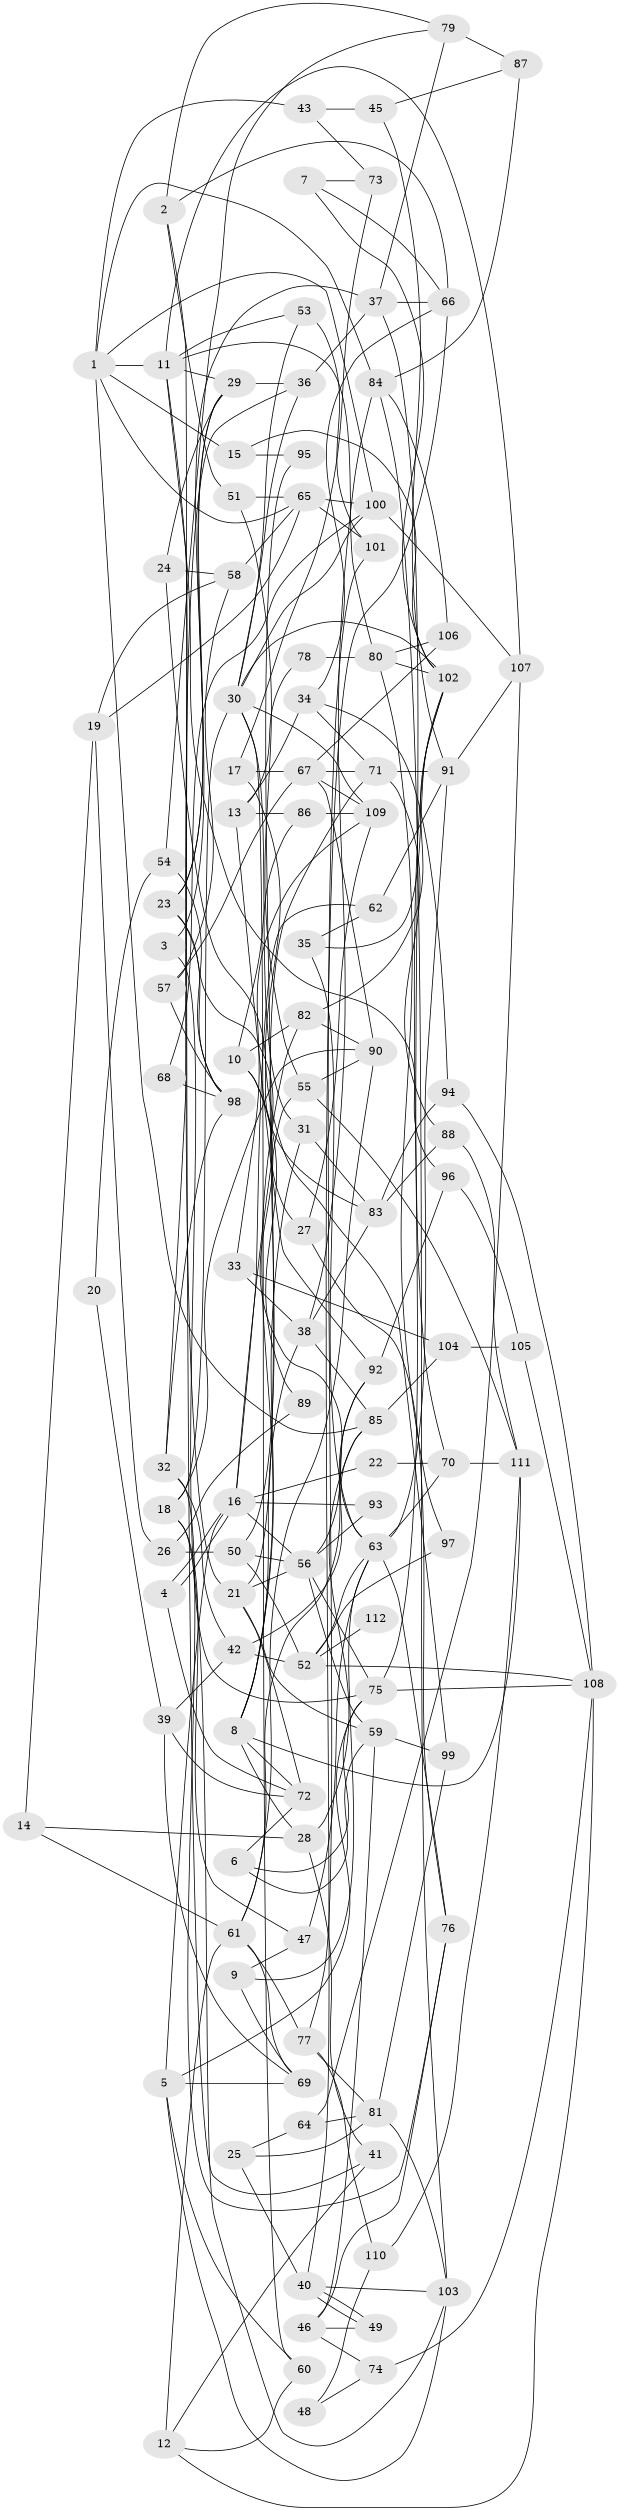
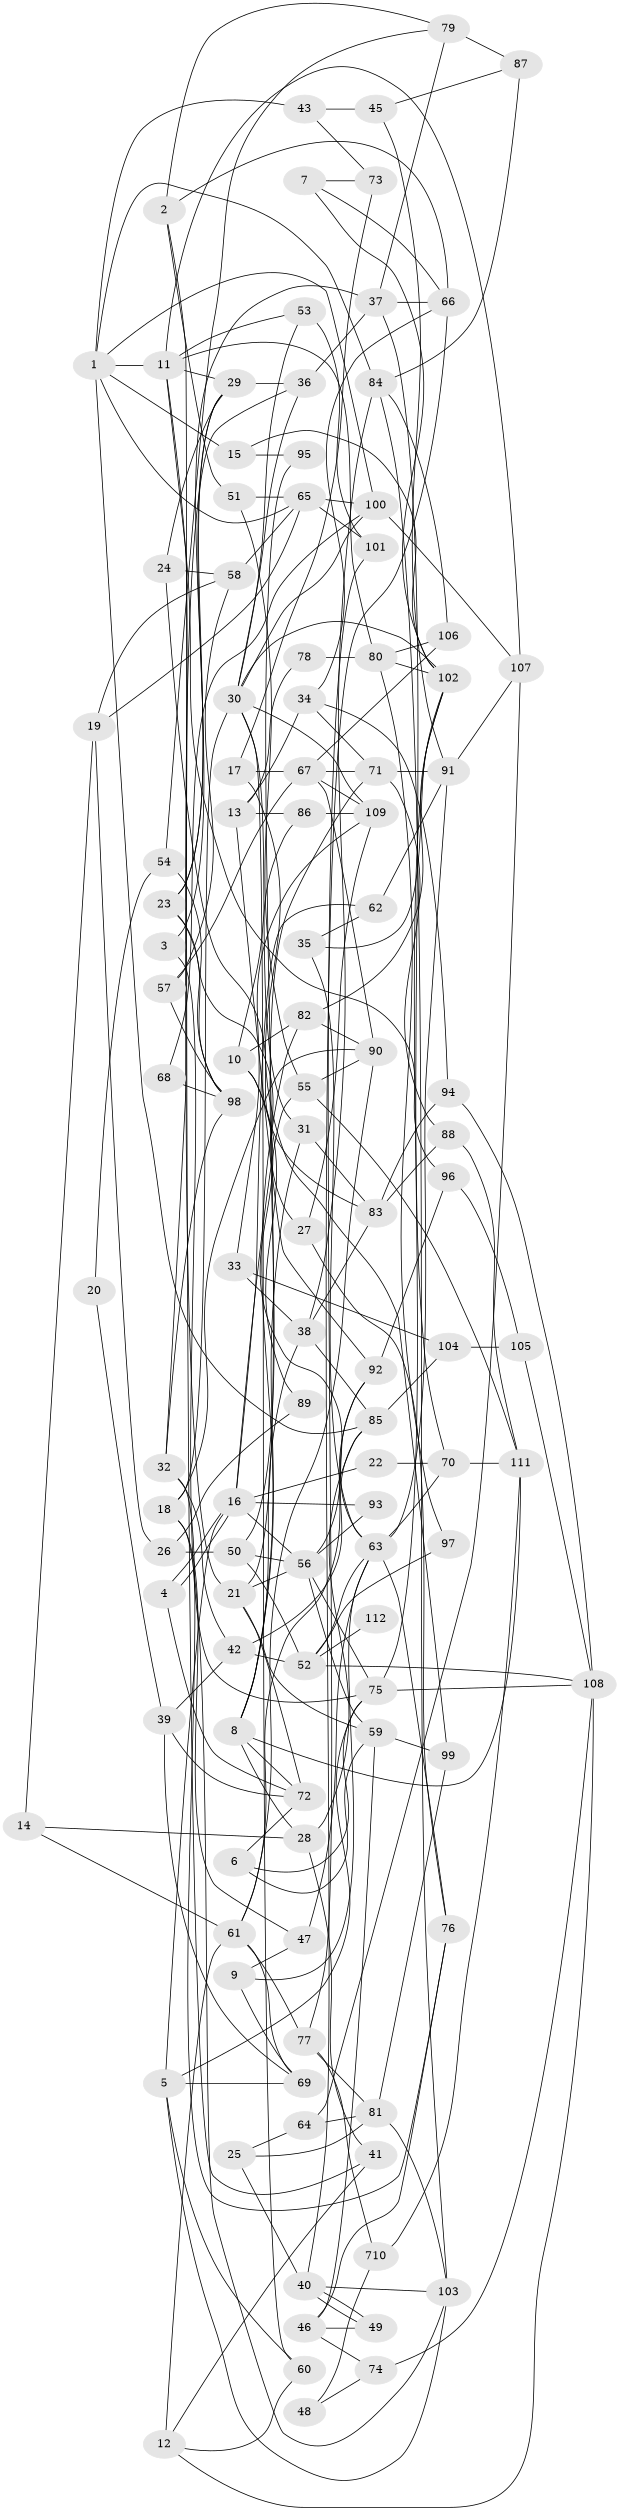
(376, 2256) -> (376, 2256)
